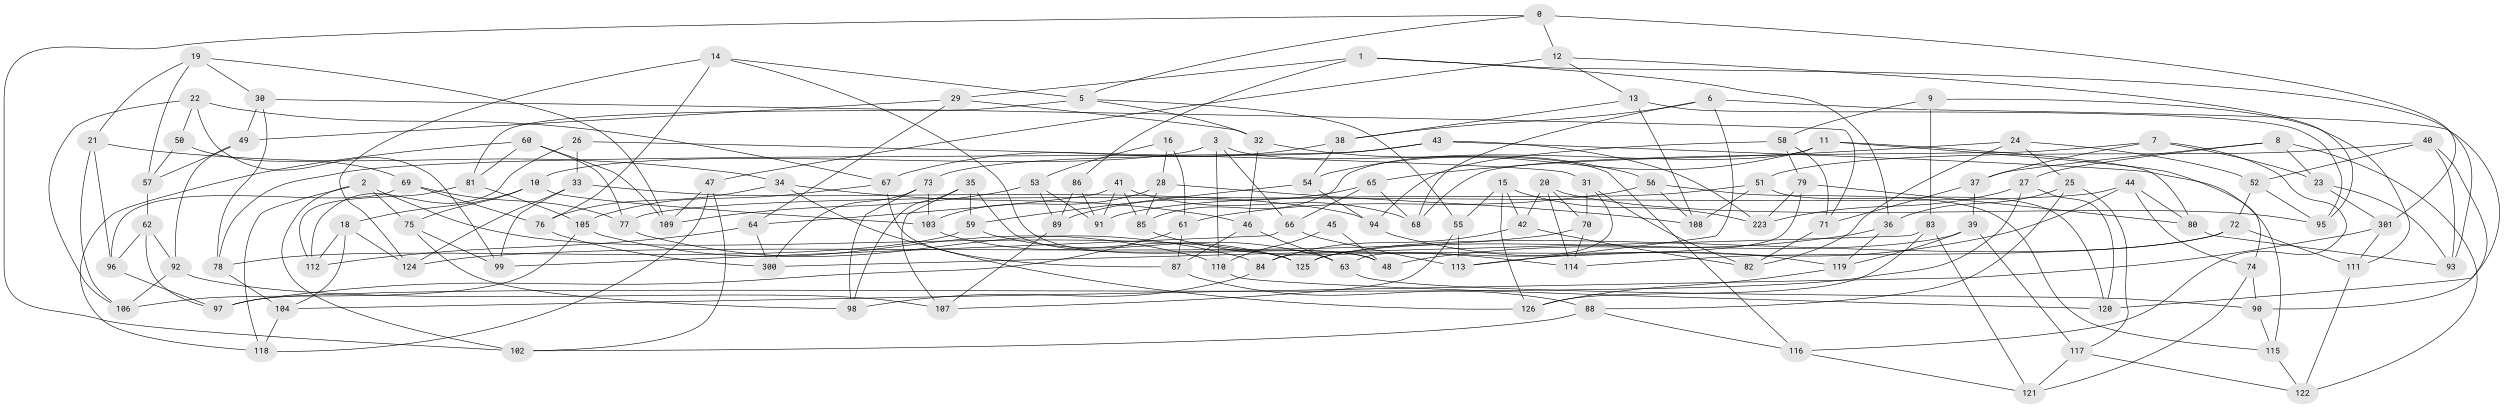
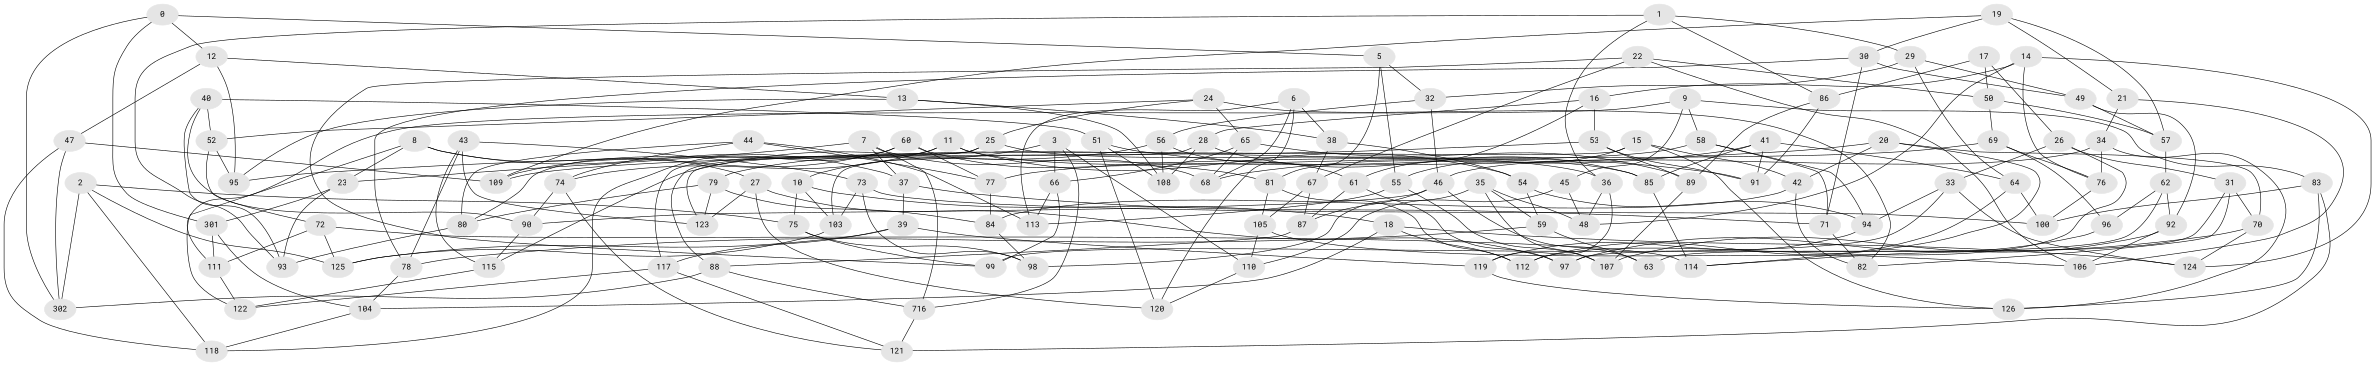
none -> (1984, 57)
(899, 78) -> (1813, 85)
none -> (1666, 143)
(102, 204) -> none
(1760, 225) -> (702, 225)
(769, 267) -> (2042, 225)
(1799, 295) -> (808, 213)
(517, 351) -> (60, 309)
(1796, 351) -> (919, 309)
